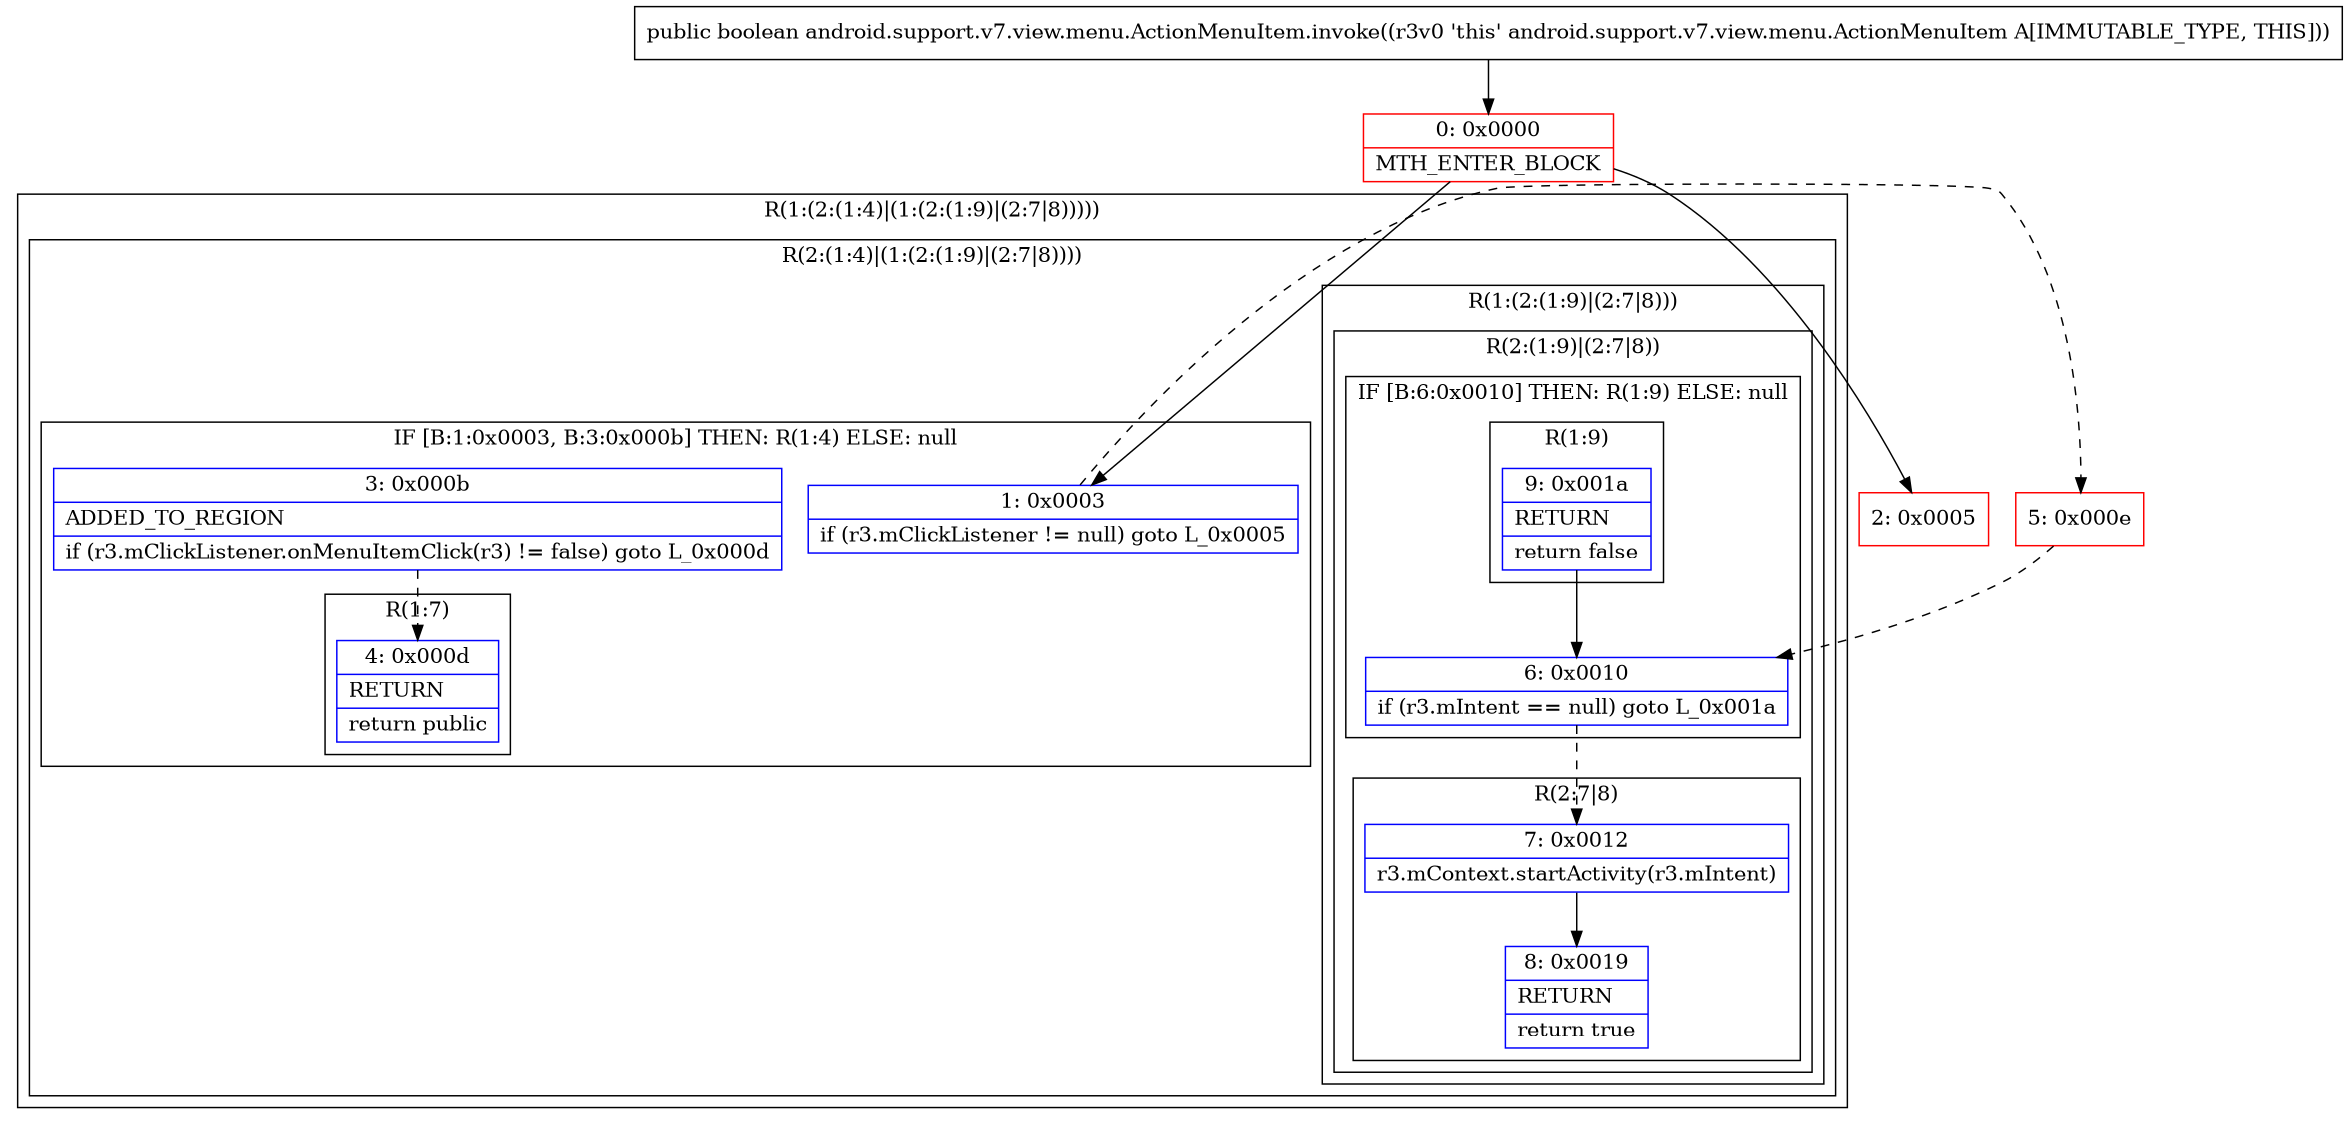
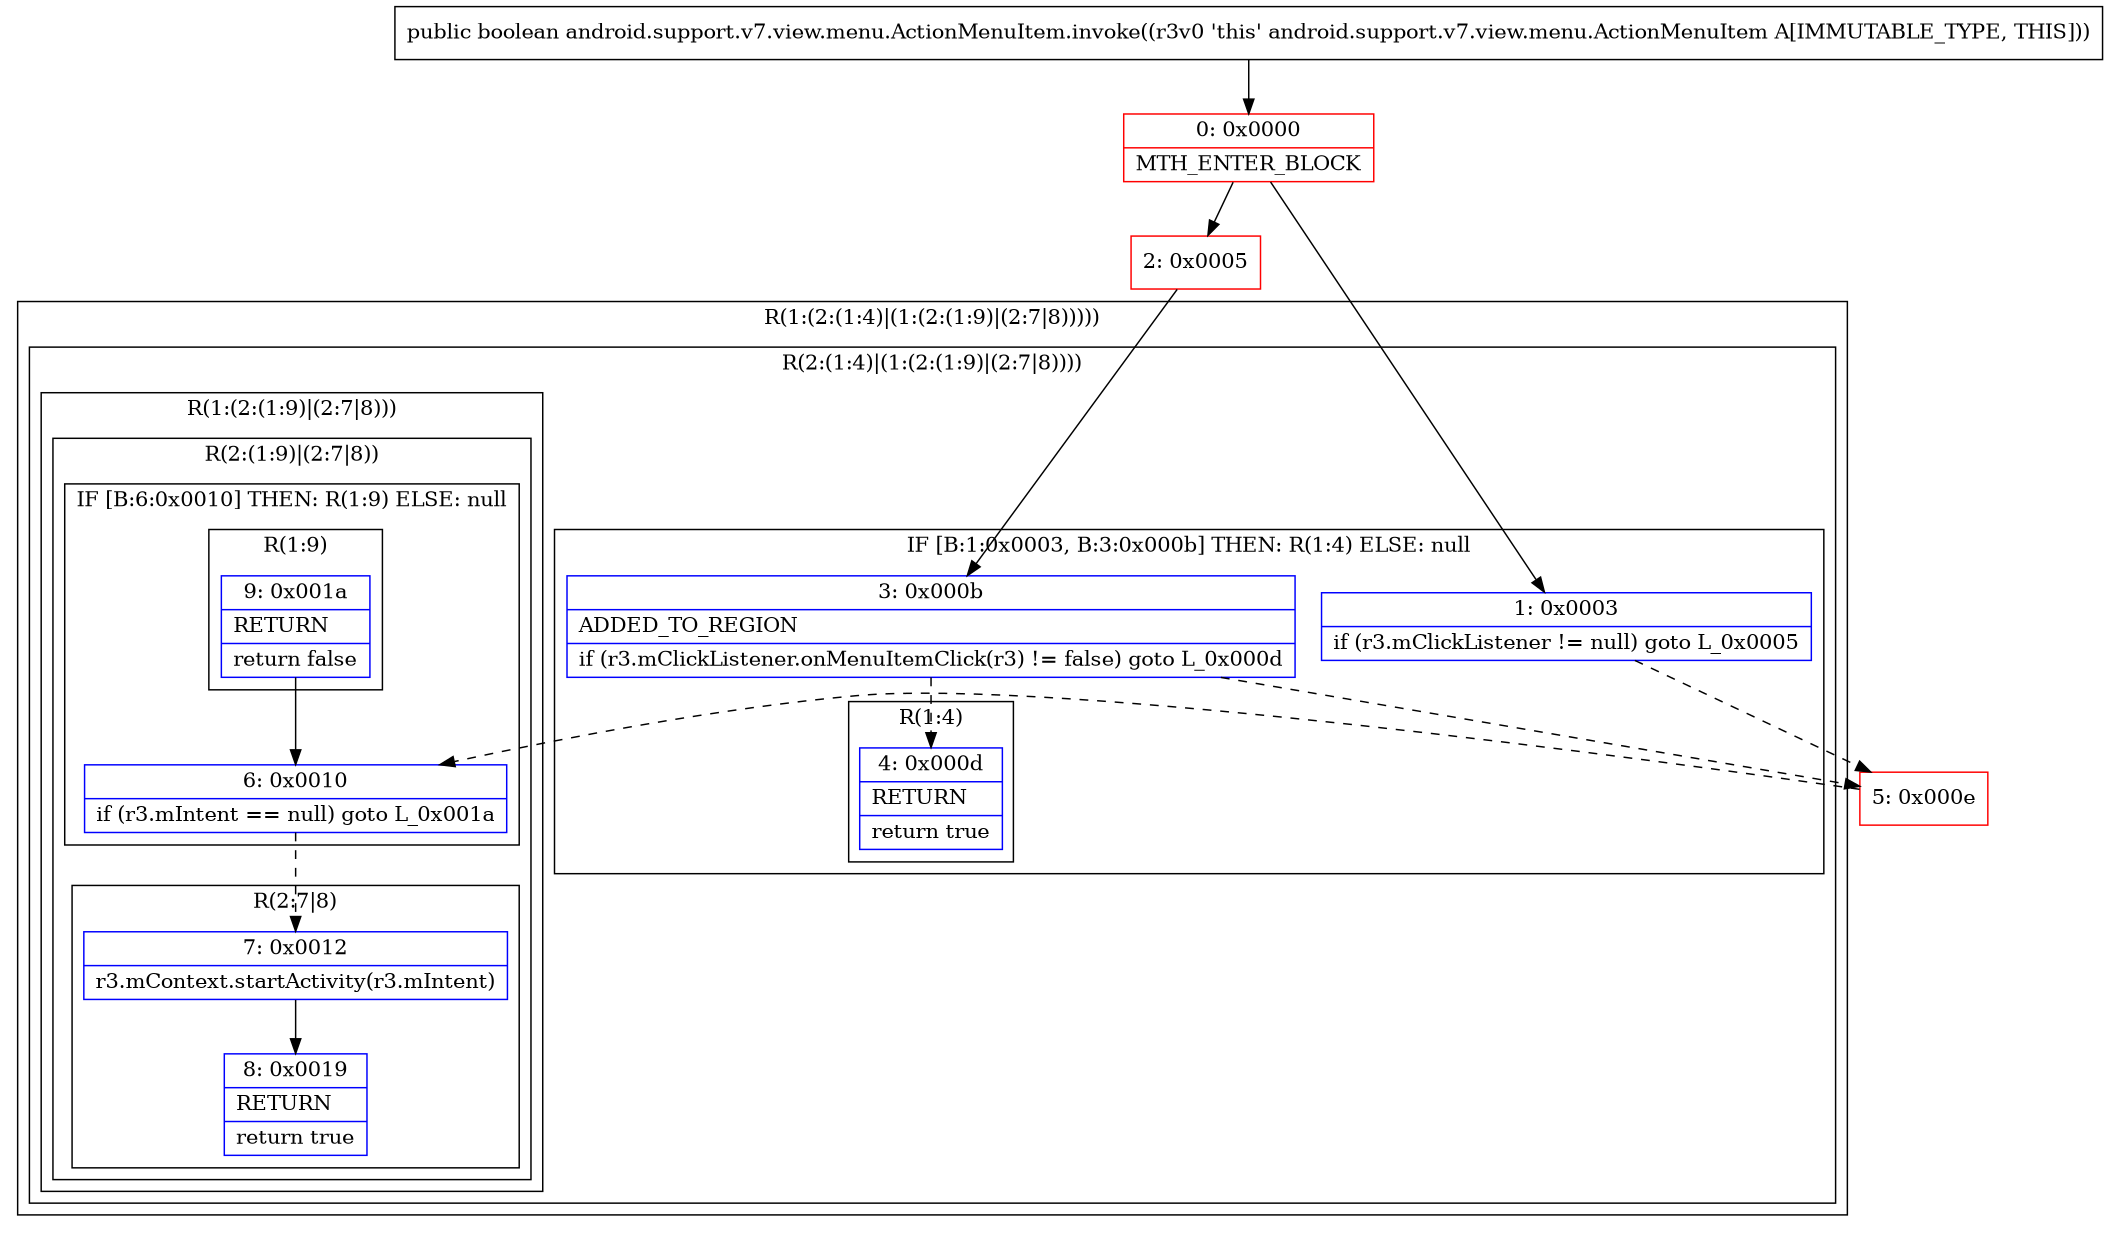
none -> (1077, 427)
(418, 611) -> (931, 719)
(418, 724) -> (931, 832)
none -> (1533, 731)
